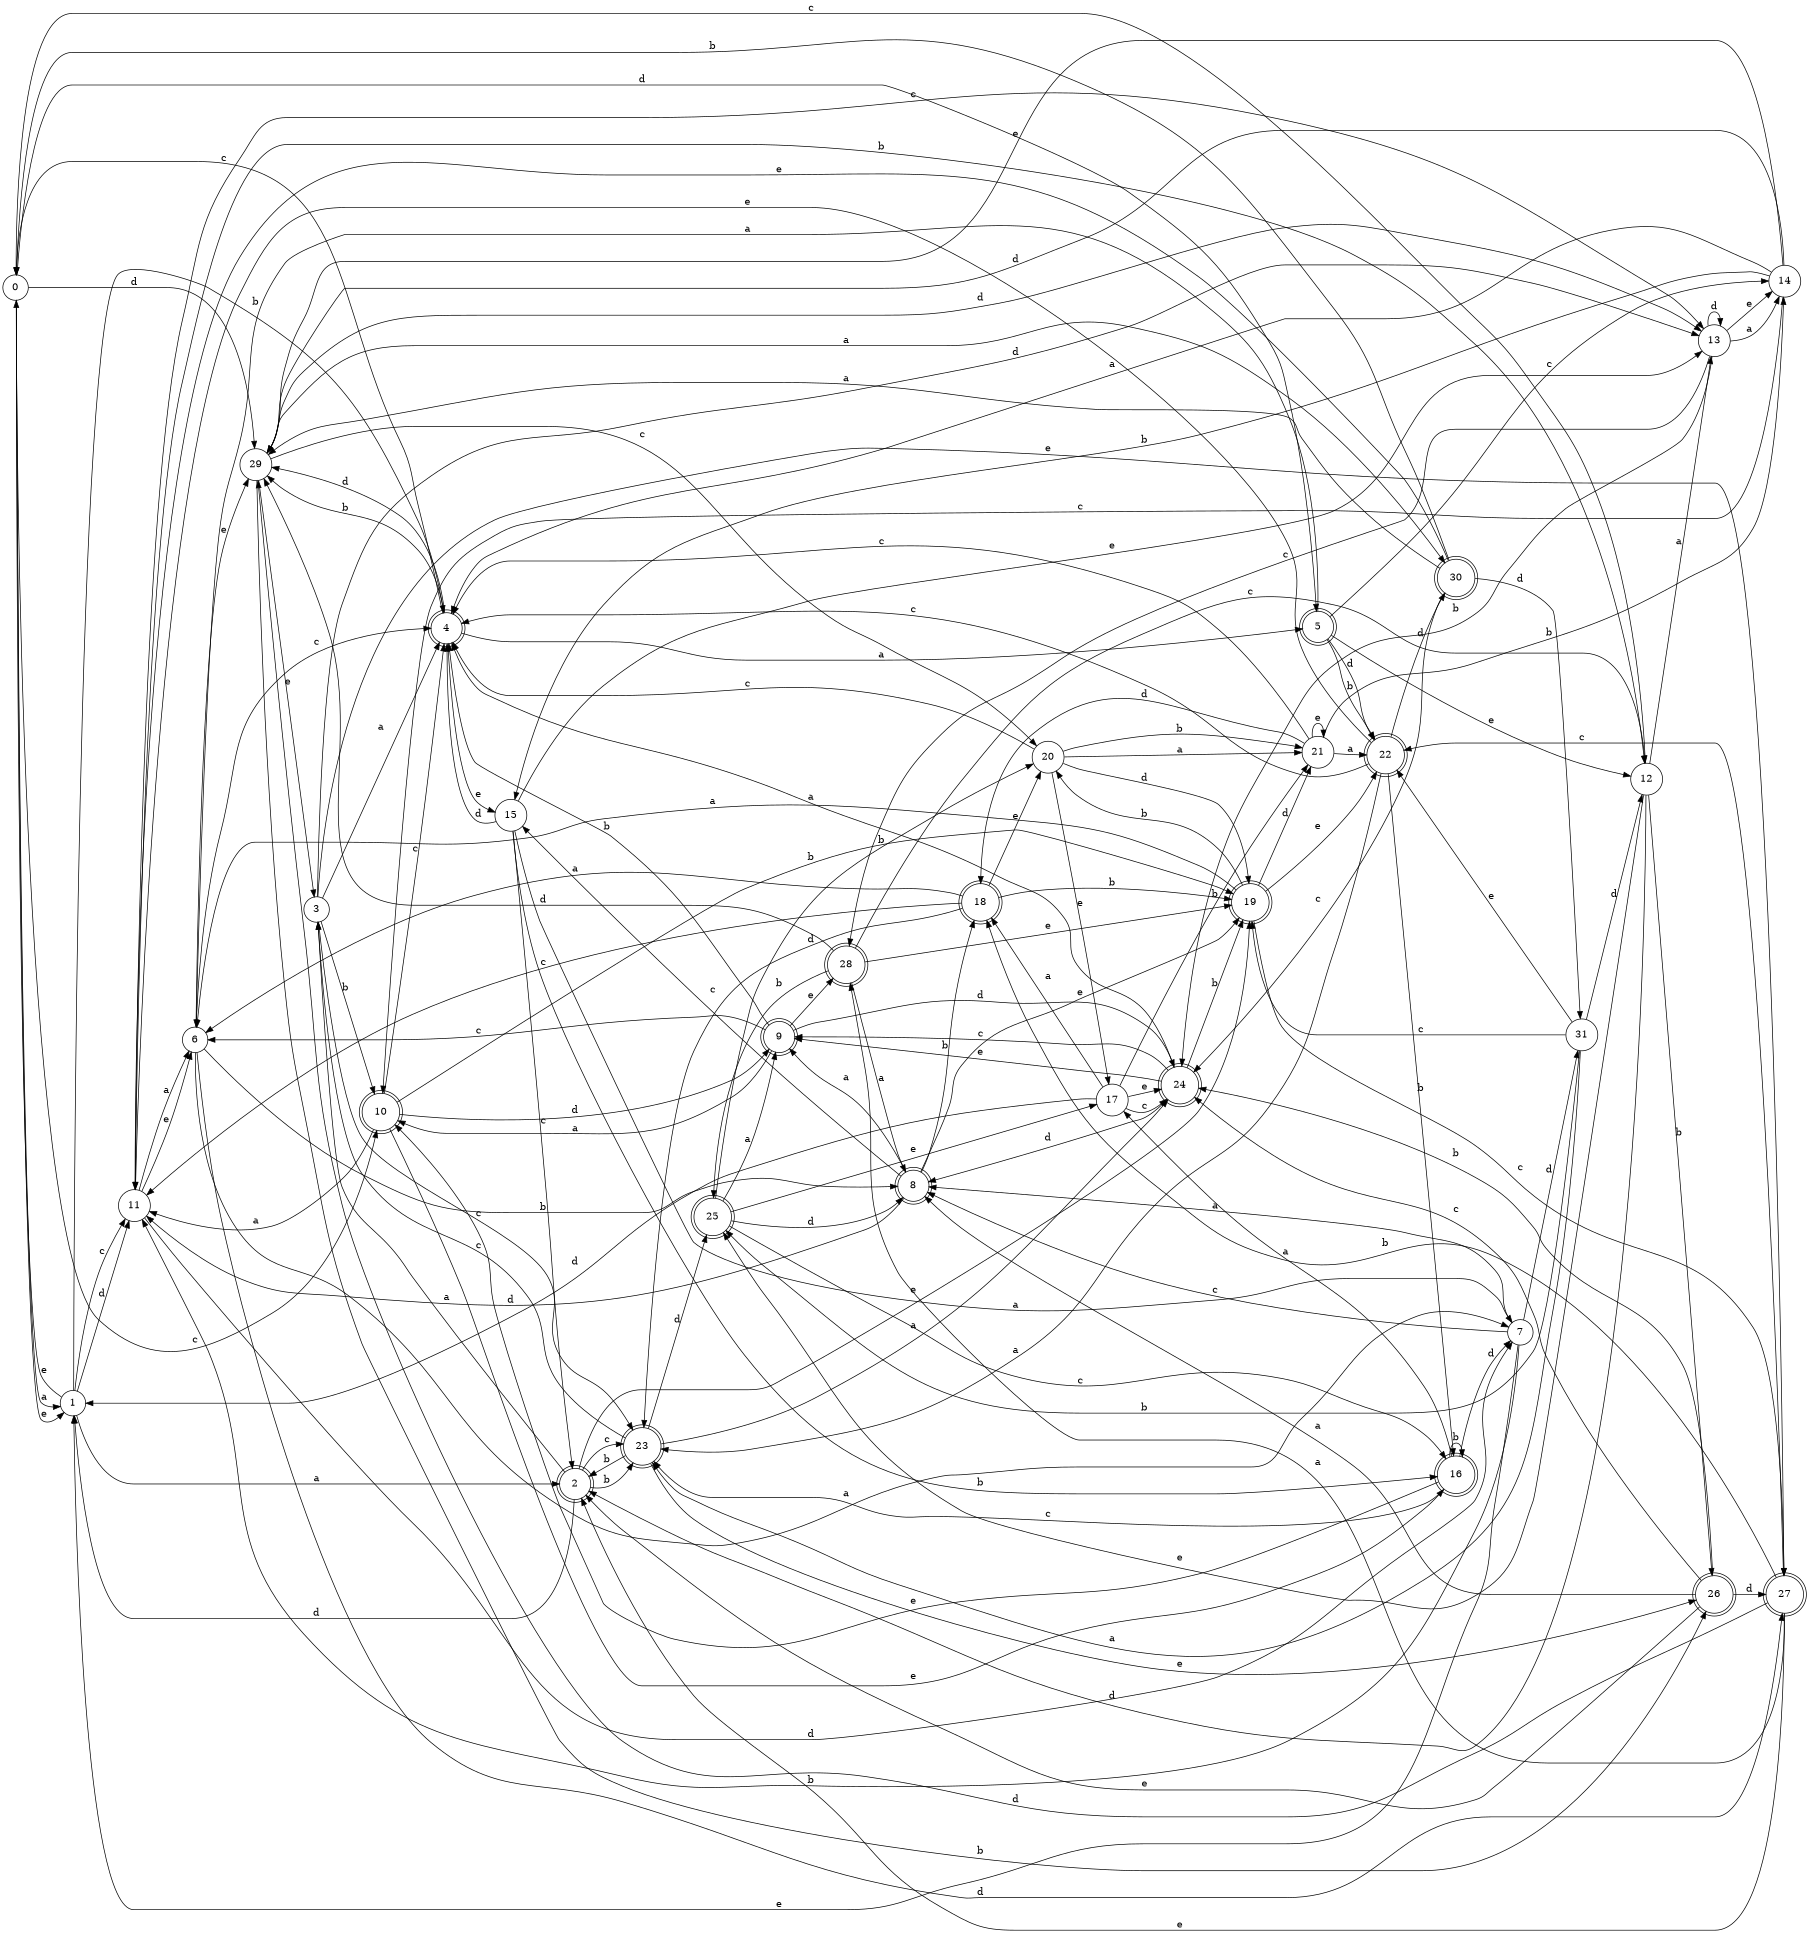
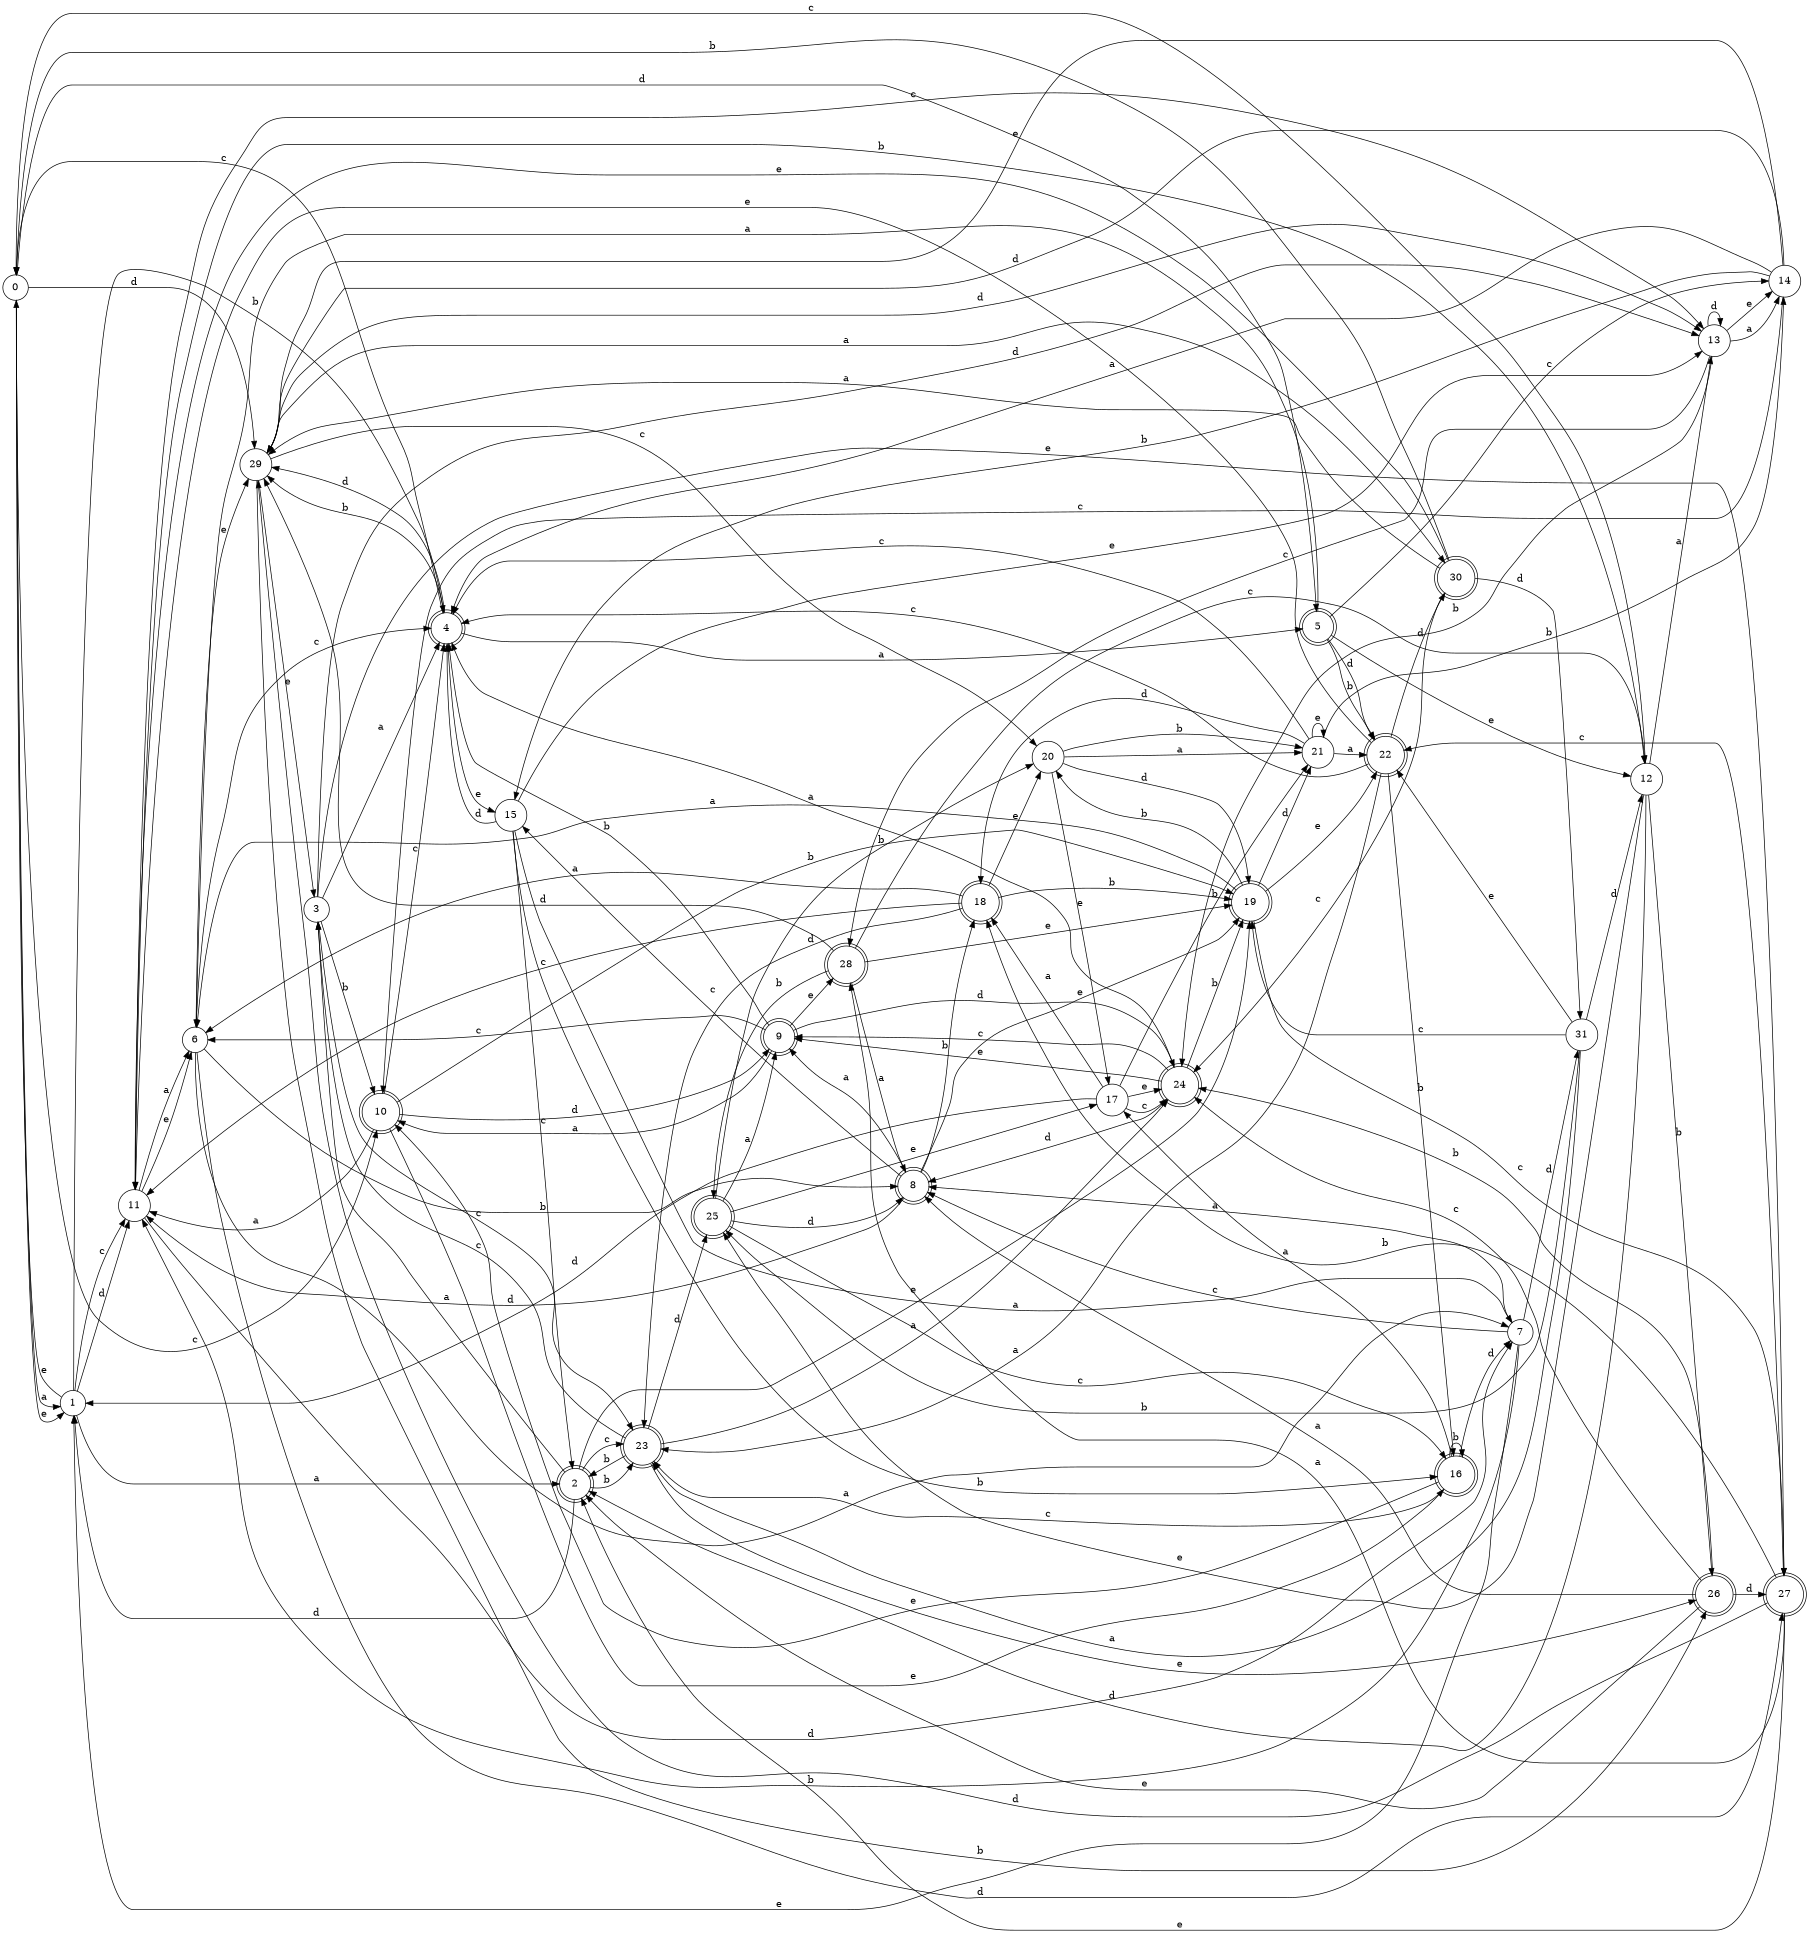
(740, 690) -> none
